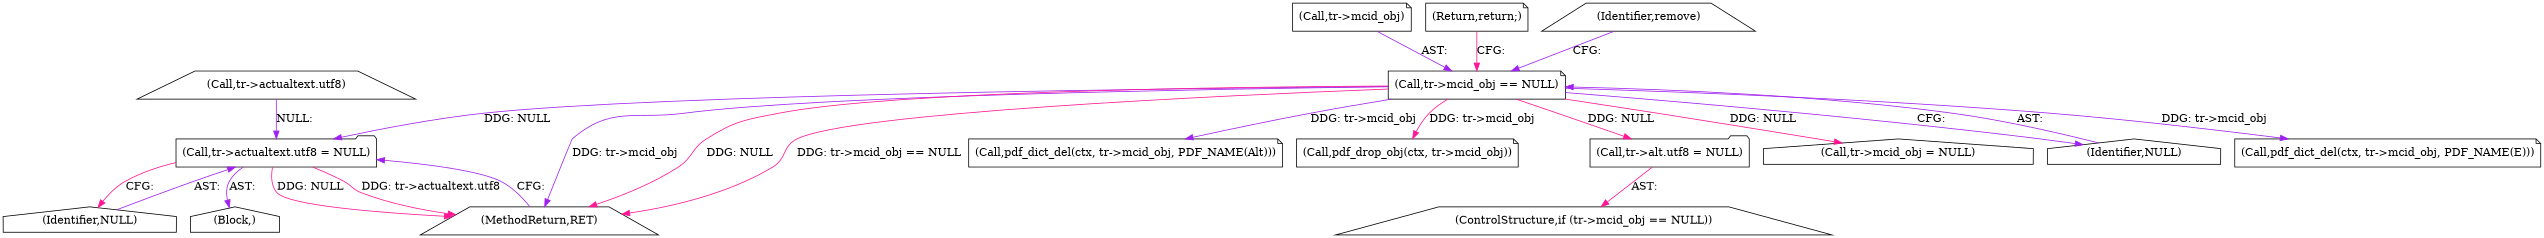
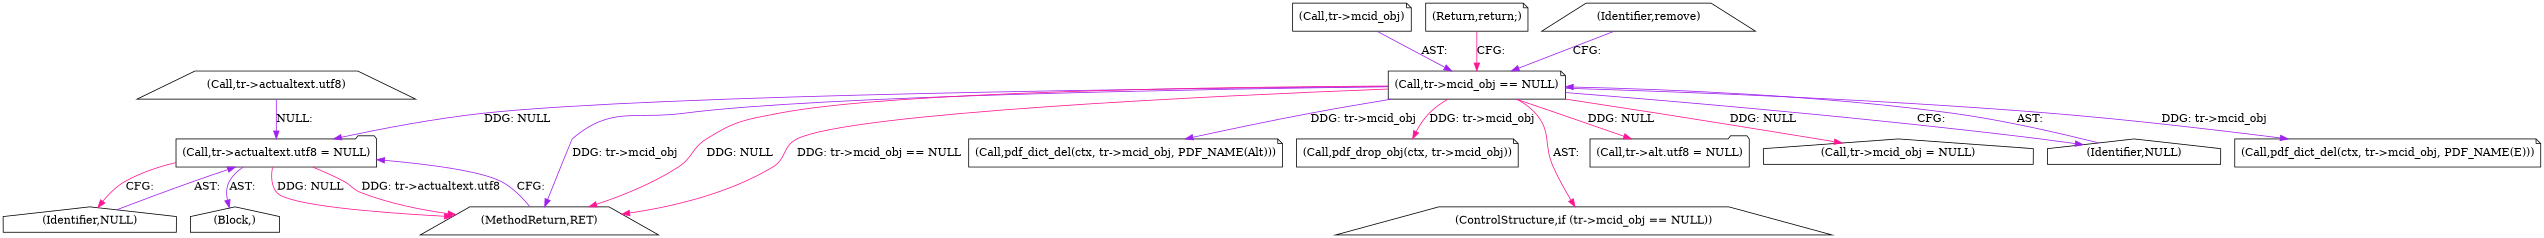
(1630, 185) -> (1548, 146)
